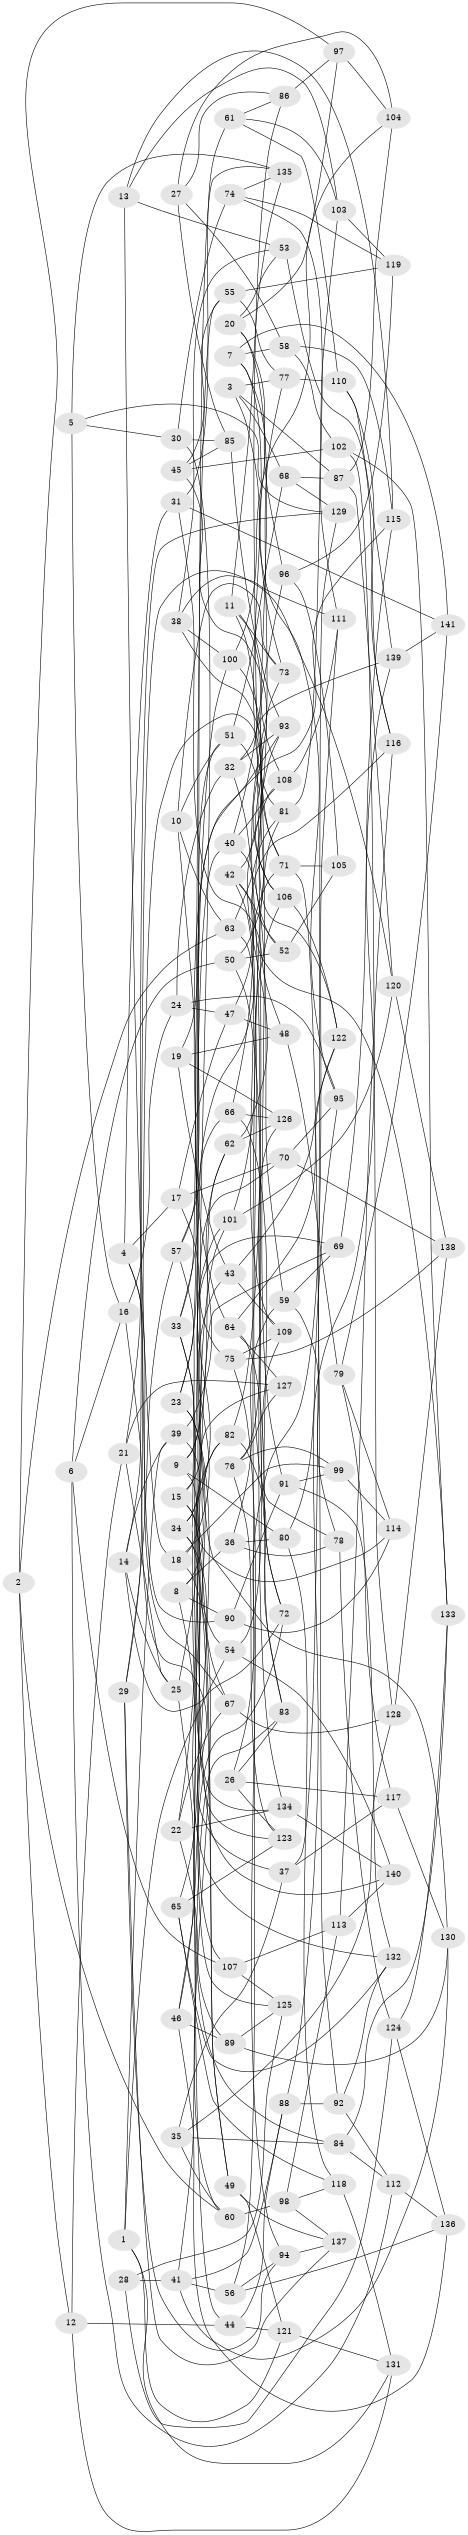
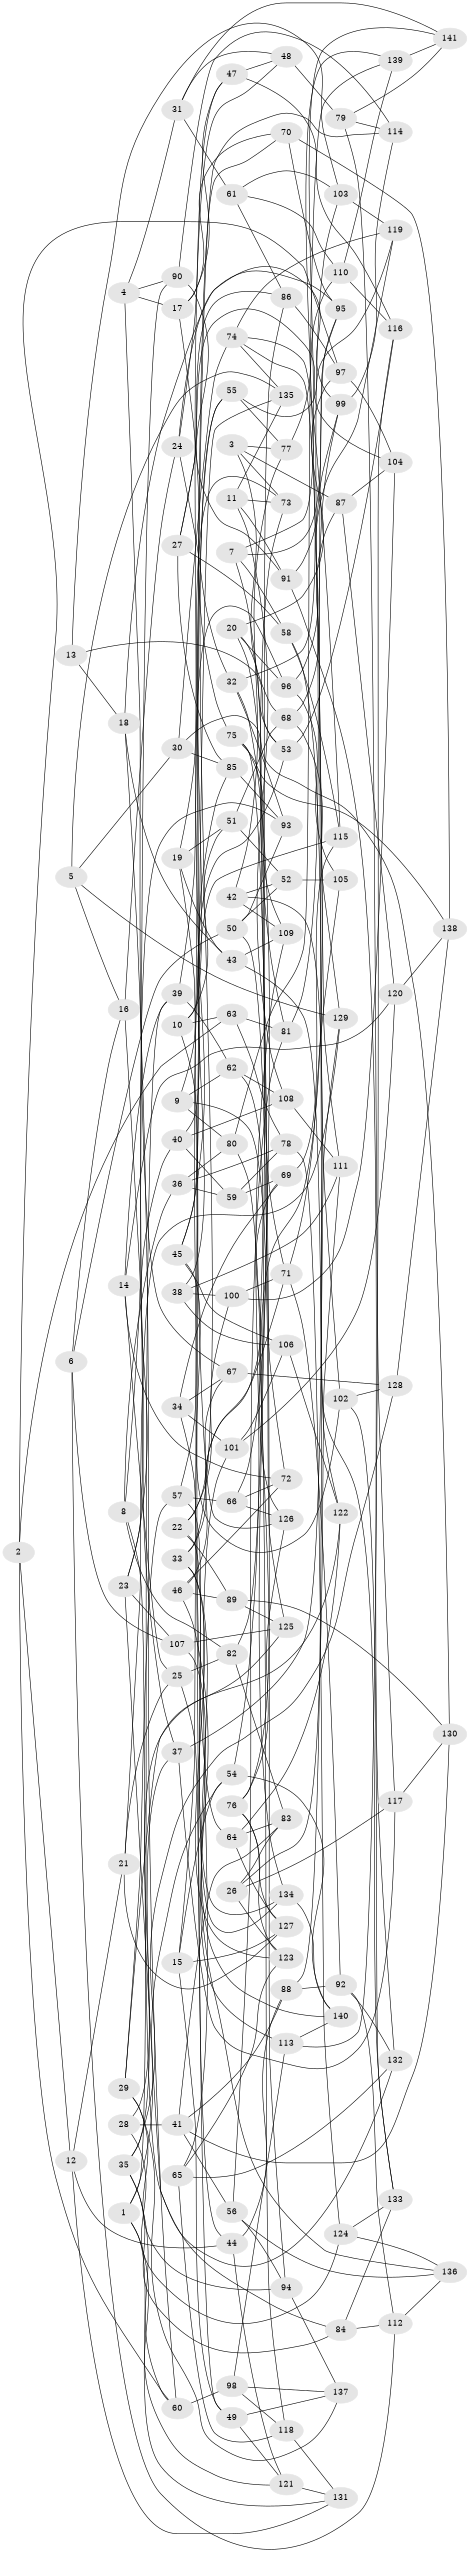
(345, 142) -> (325, 562)
